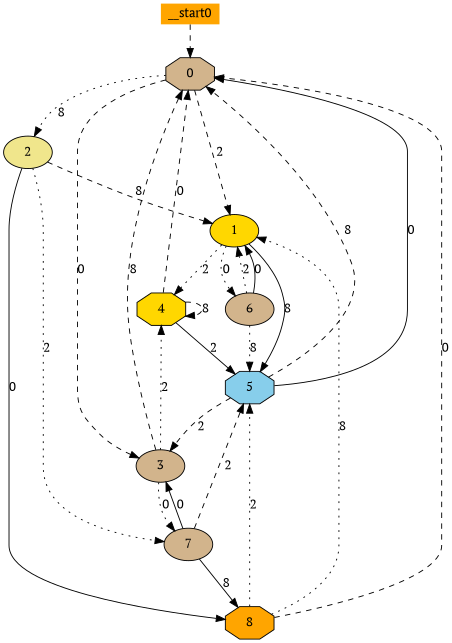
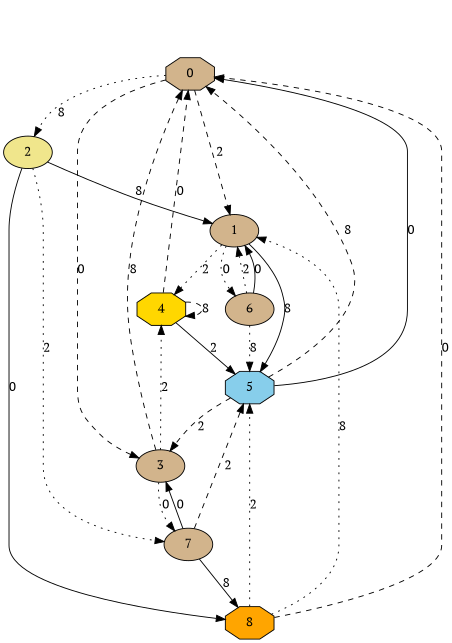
(190, 14) -> none
(125, 194) -> (125, 194)
(234, 231) -> (234, 231)
